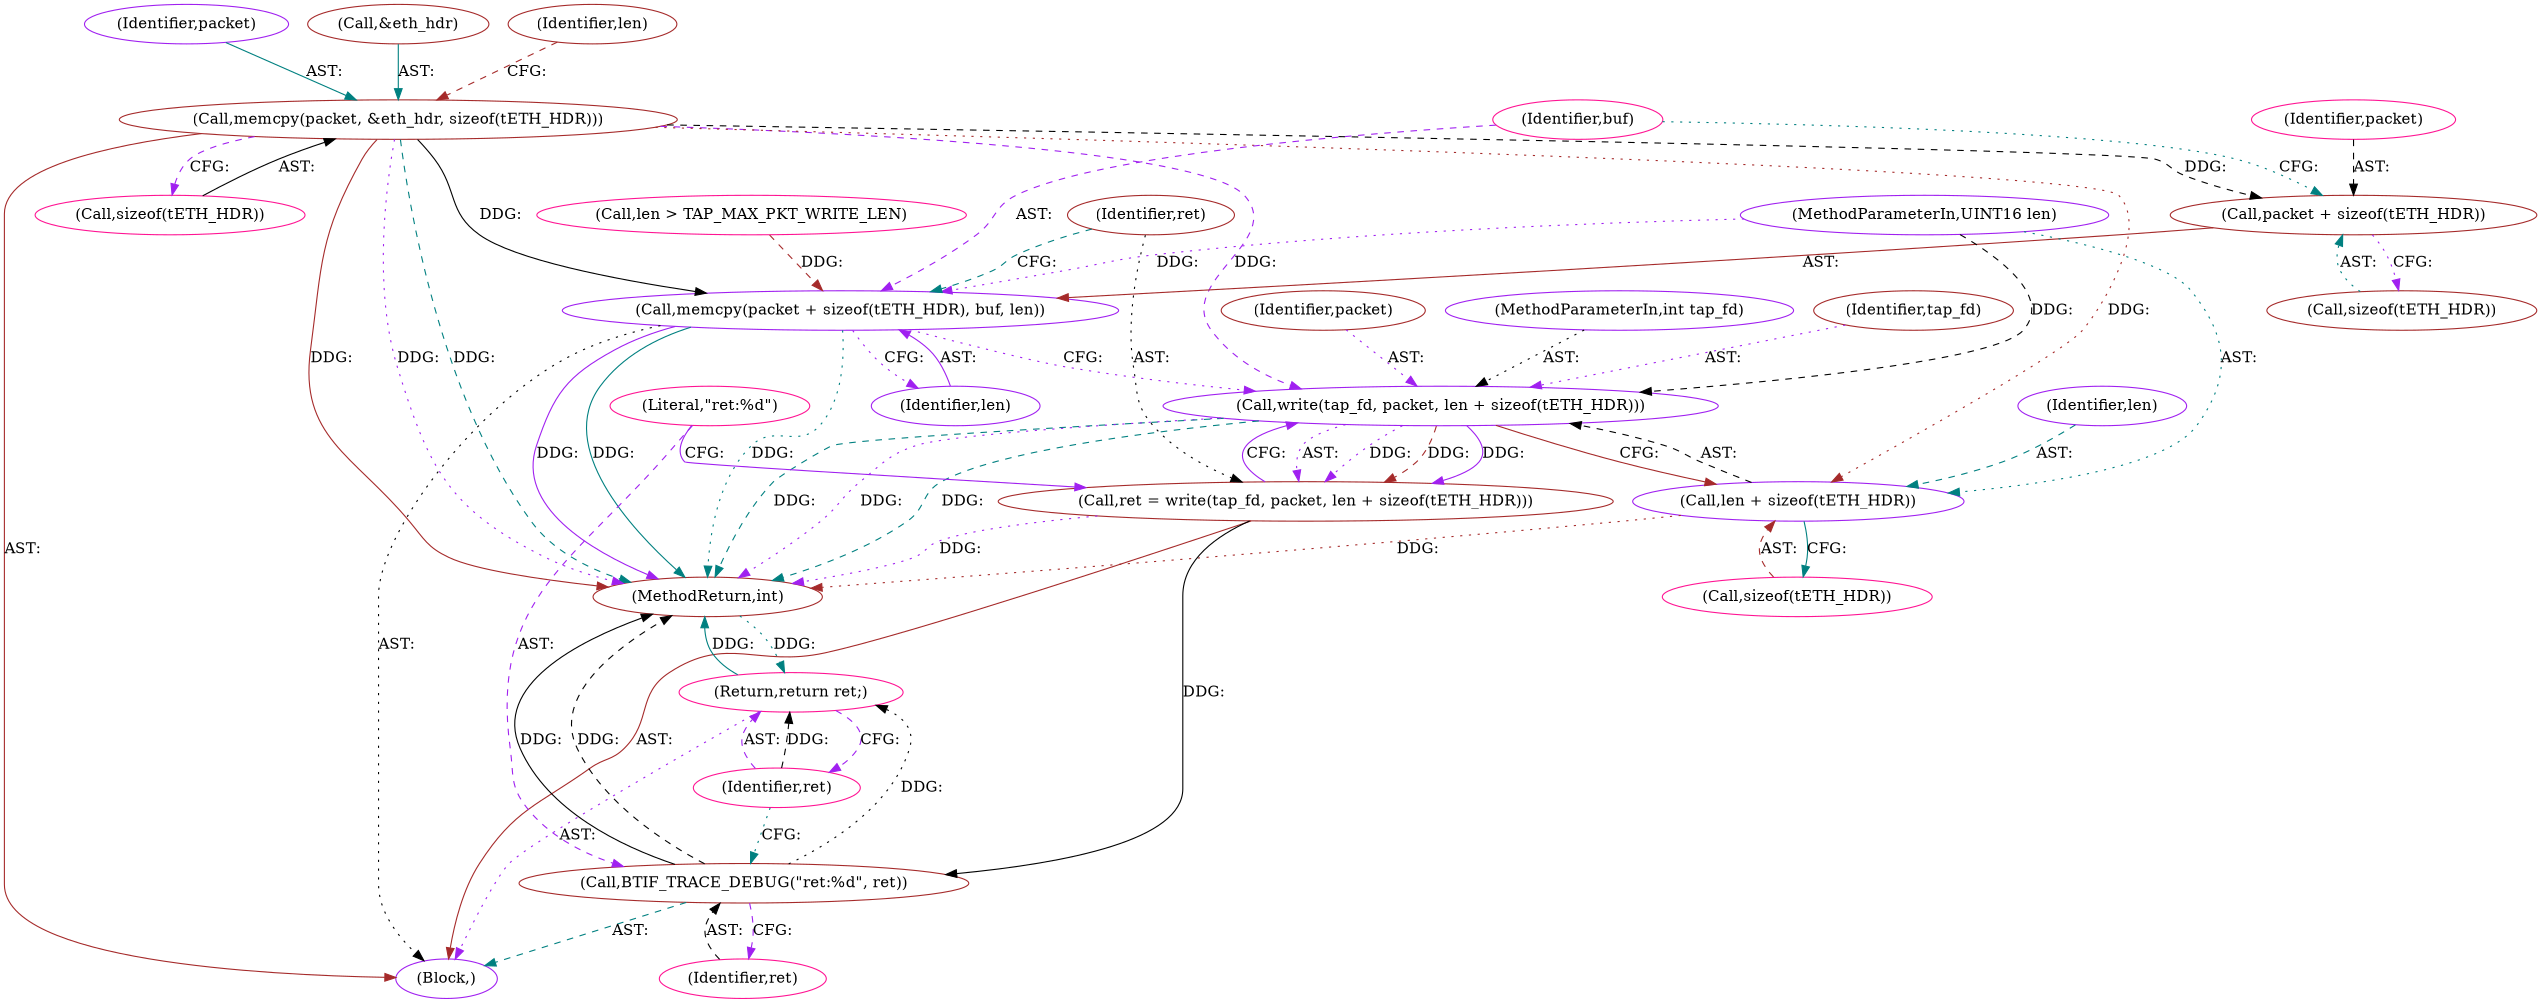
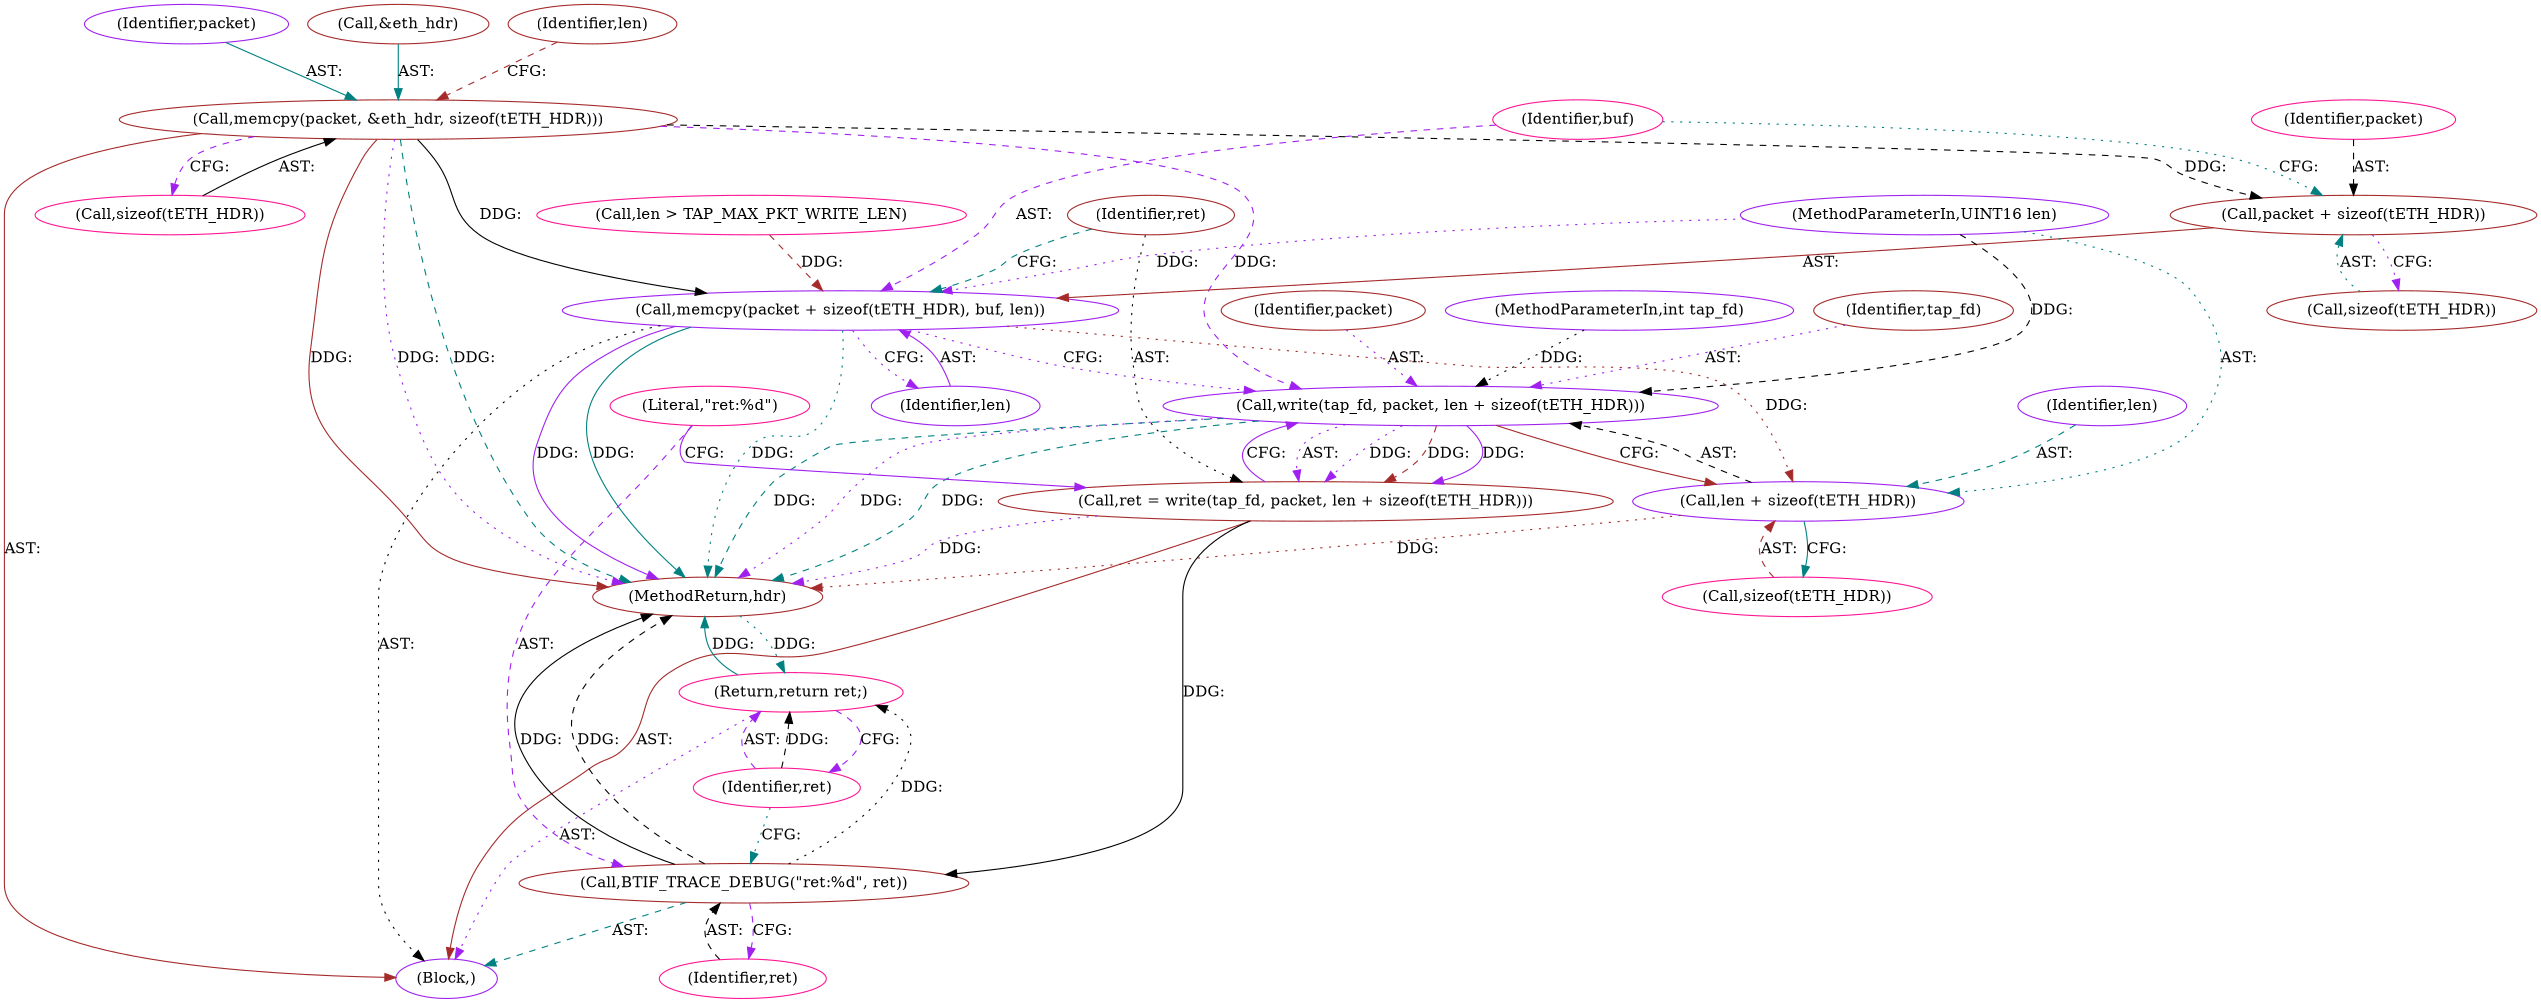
(1604, 158) -> (1421, 362)
(1564, 358) -> (1564, 358)
(708, 597) -> (708, 597)
